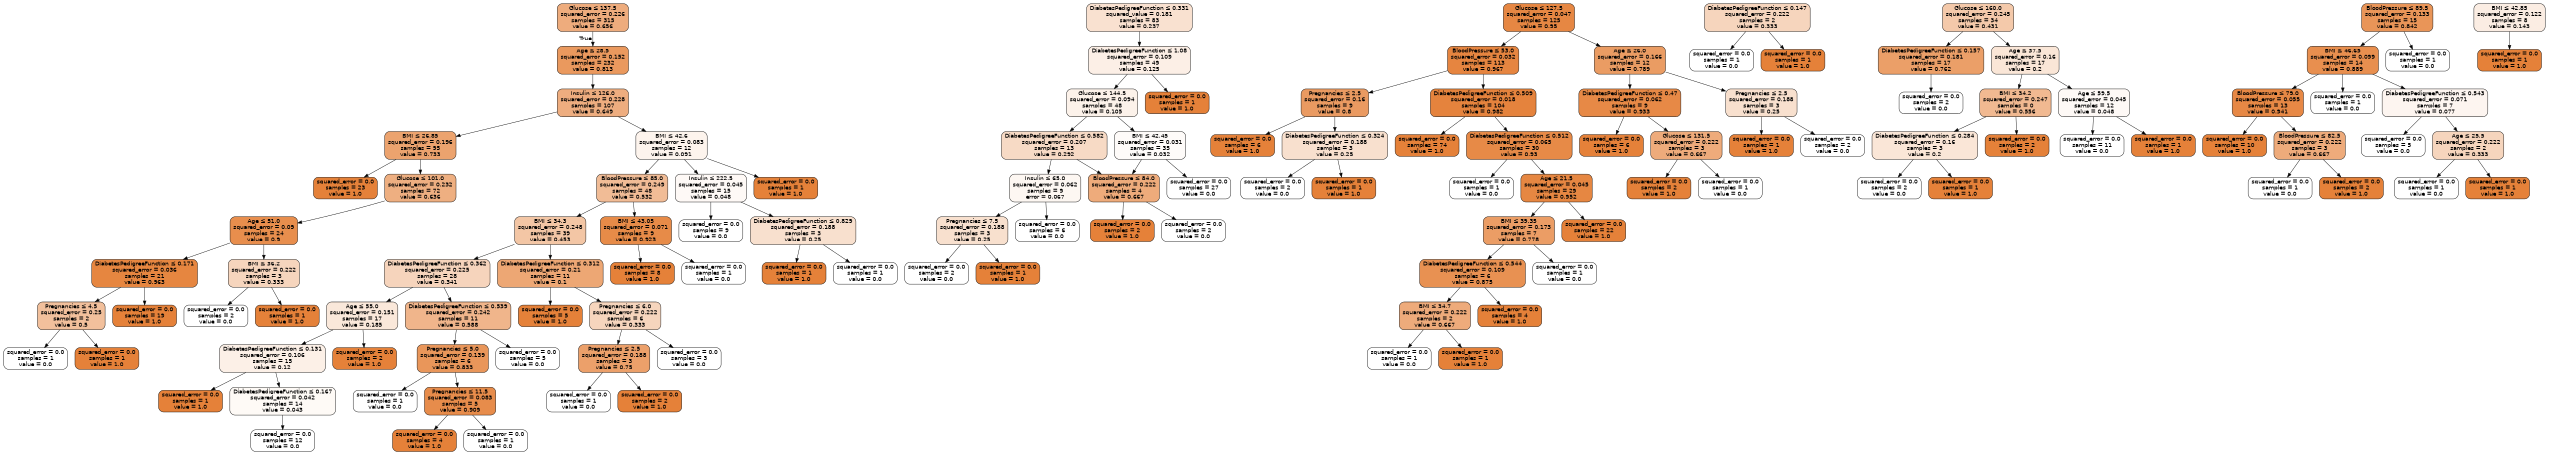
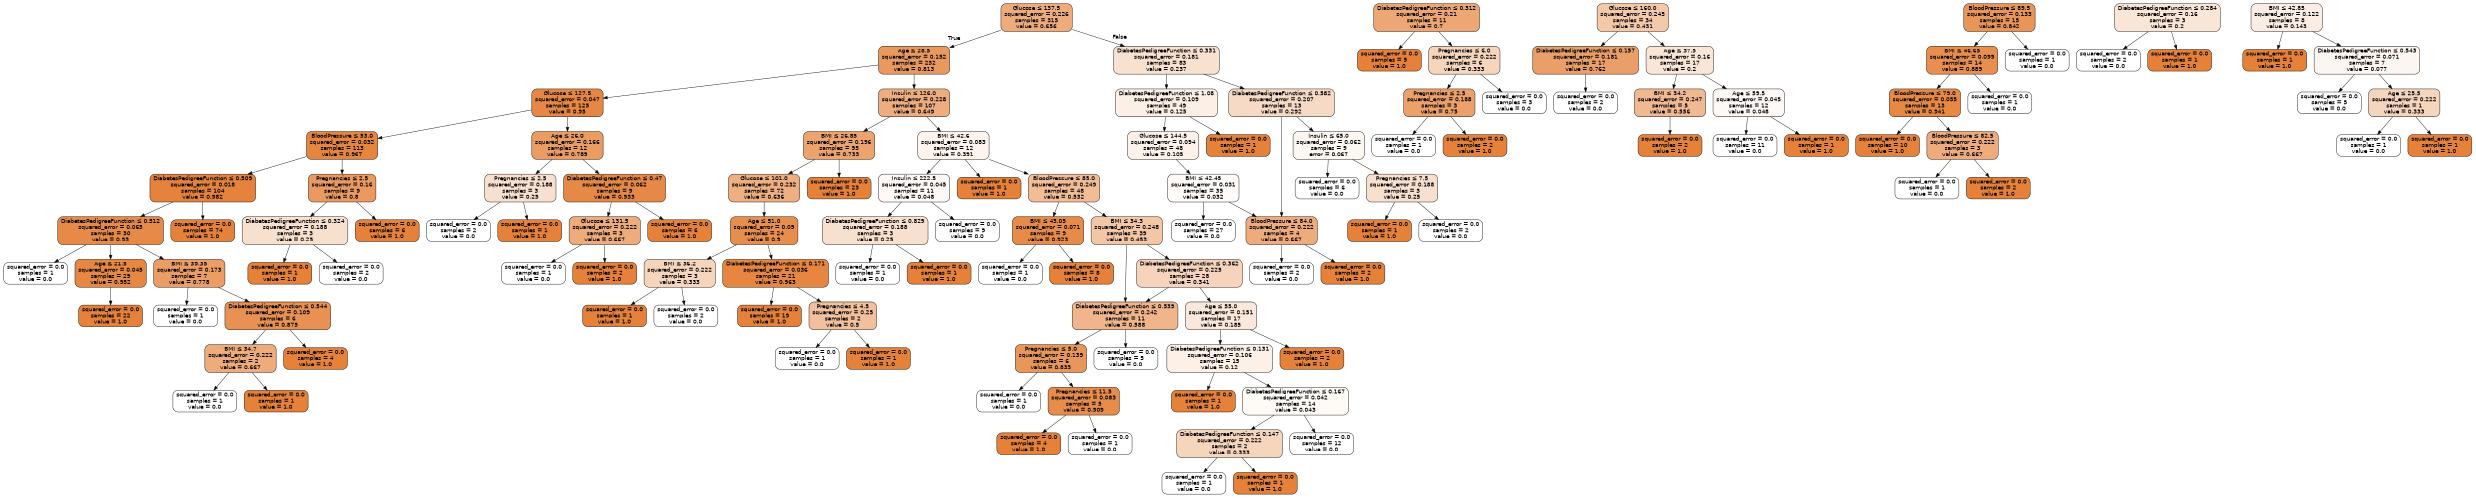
(1139, 14) -> (1166, 57)
none -> (1096, 37)
none -> (743, 81)
(2387, 81) -> (2325, 38)
(2015, 106) -> (1670, 106)
(1080, 123) -> (1222, 81)
(1972, 123) -> none
(2468, 148) -> (2404, 106)
(672, 154) -> (953, 154)
(711, 191) -> (914, 191)
(1539, 208) -> (148, 251)
(550, 250) -> (1126, 271)
(550, 282) -> (1427, 27)
none -> (1264, 421)
